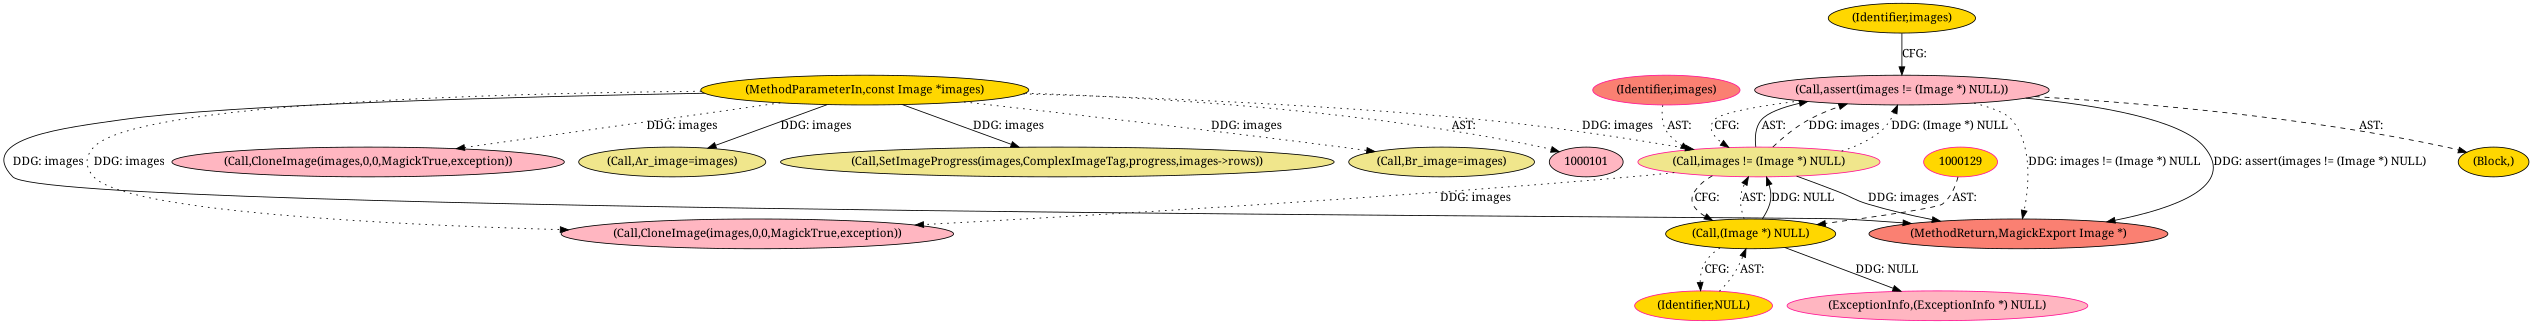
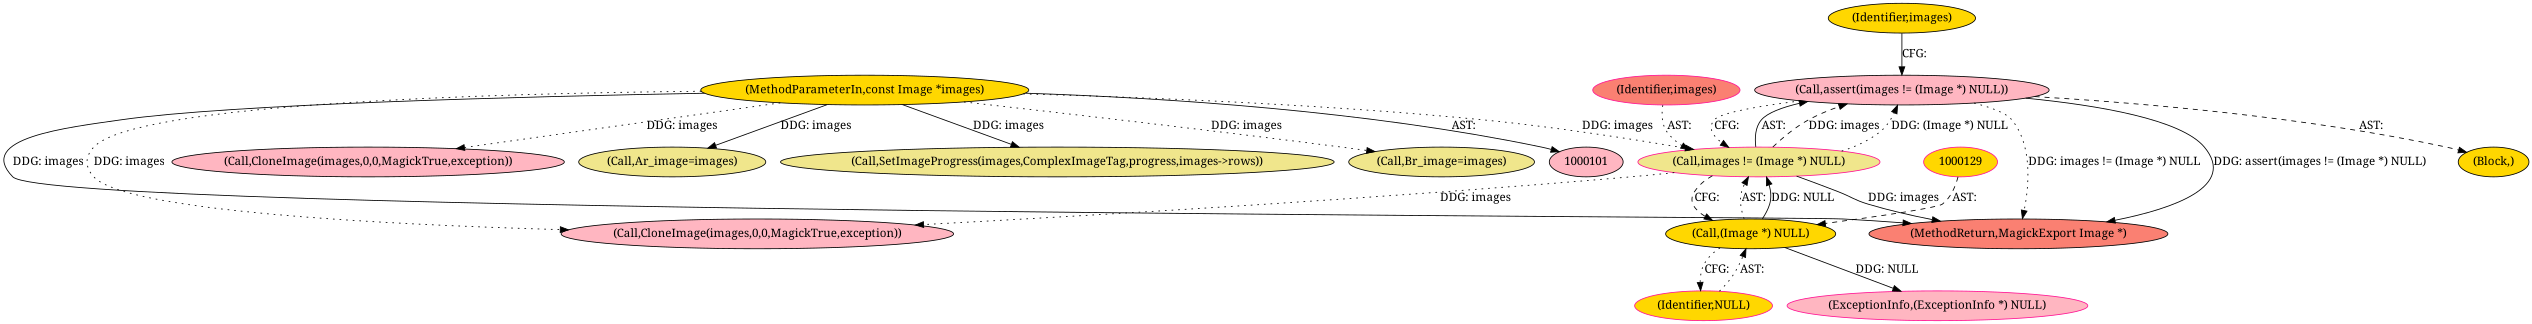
(1290, 110) -> (1290, 110)
